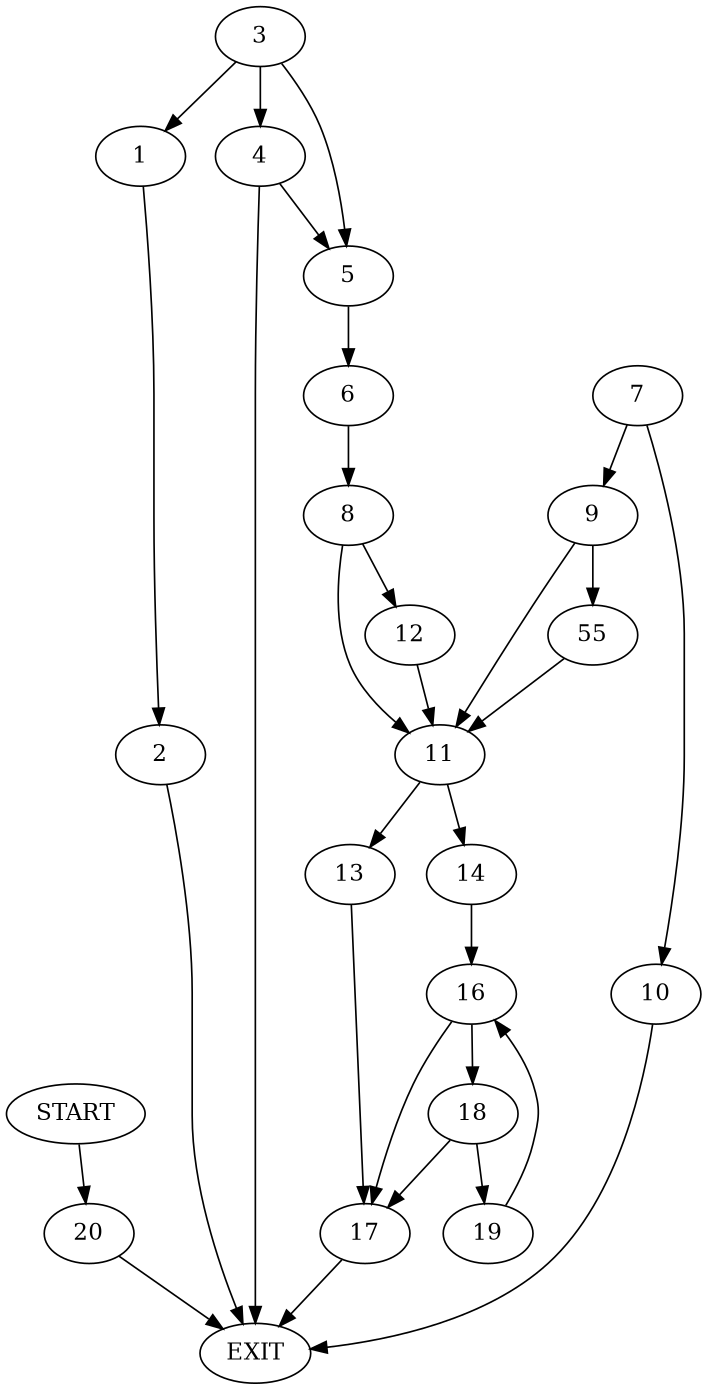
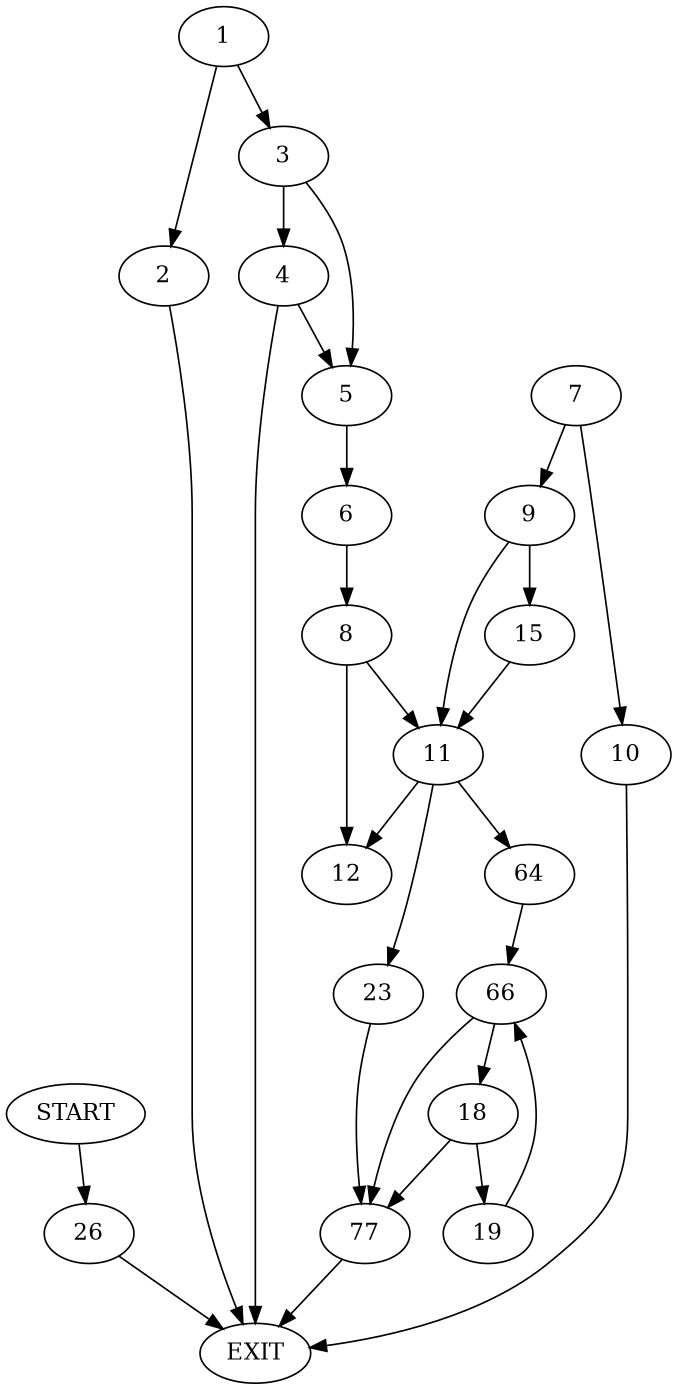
(207, 90) -> (250, 89)
(593, 635) -> (530, 635)
(423, 687) -> (398, 808)
(350, 874) -> (378, 994)
(471, 874) -> (530, 874)
(471, 994) -> (501, 994)
(89, 1234) -> (89, 1234)
(365, 1234) -> (365, 1234)
